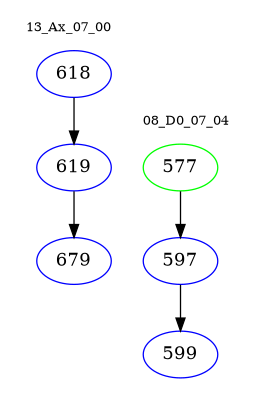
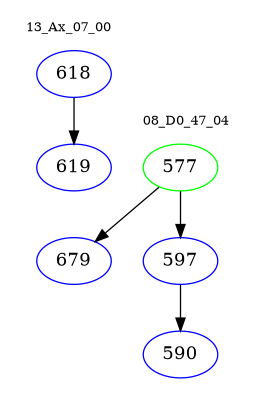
(186, 121) -> (186, 121)
(74, 208) -> (142, 202)
(181, 355) -> (181, 355)
